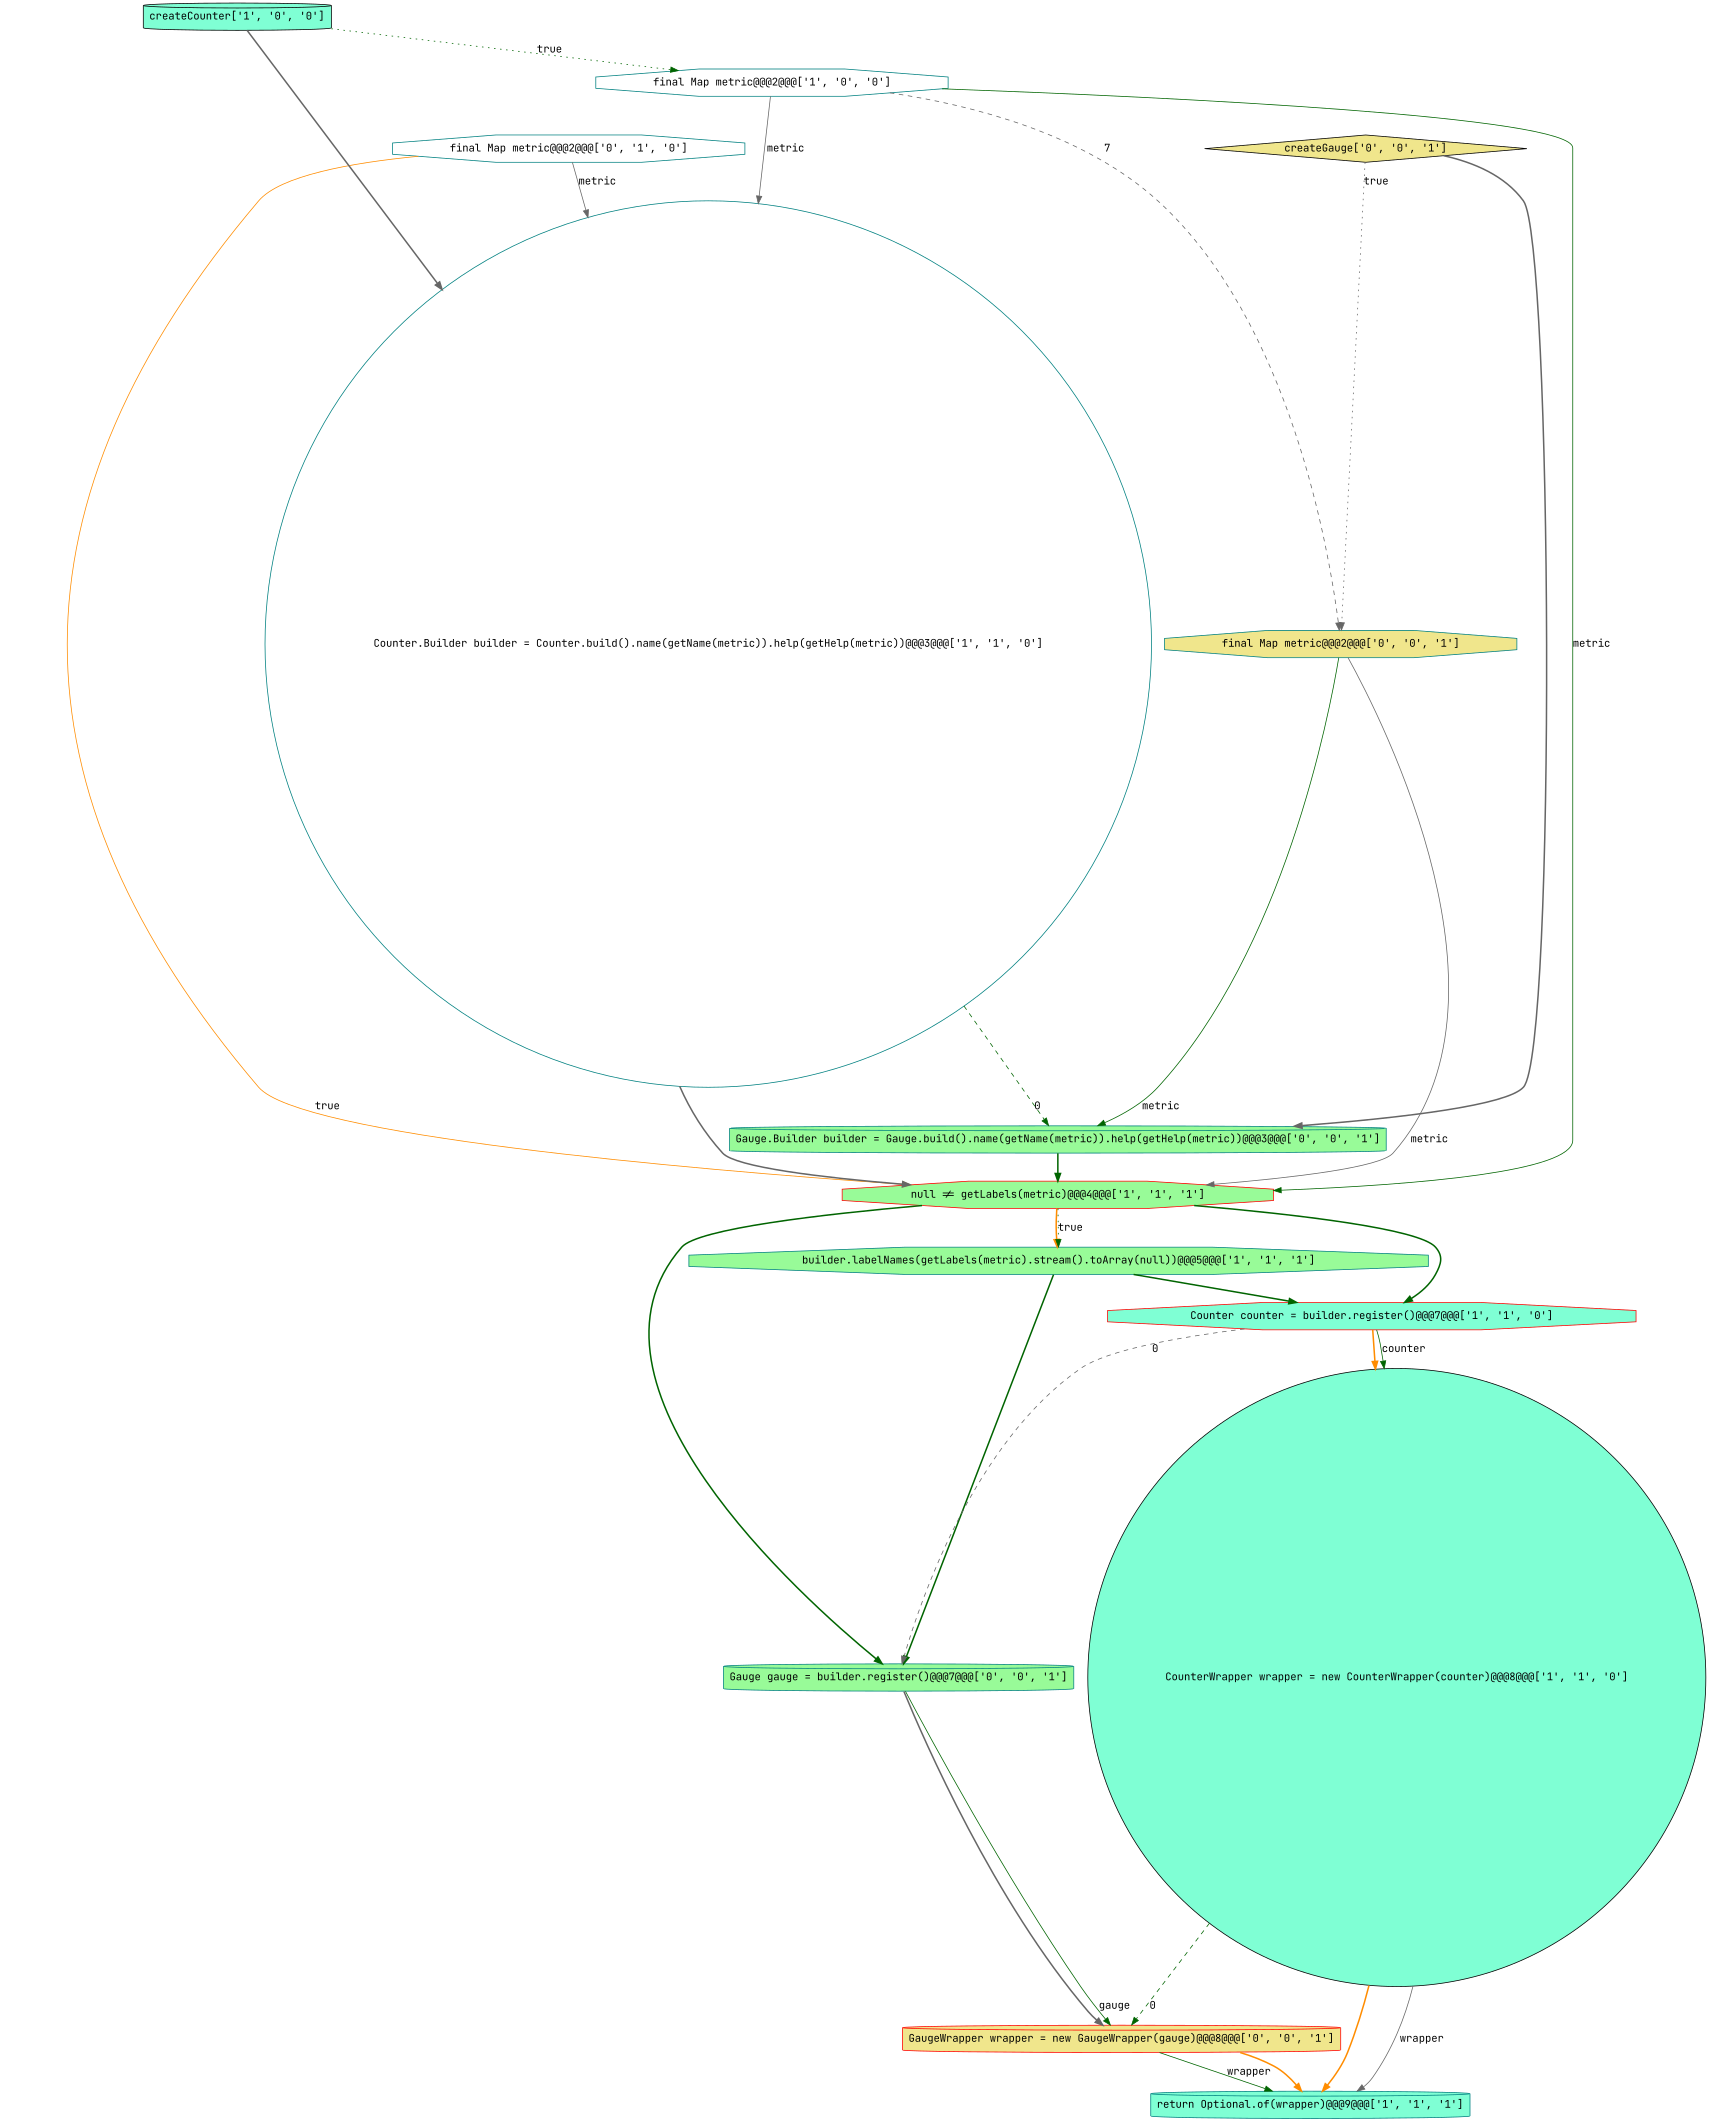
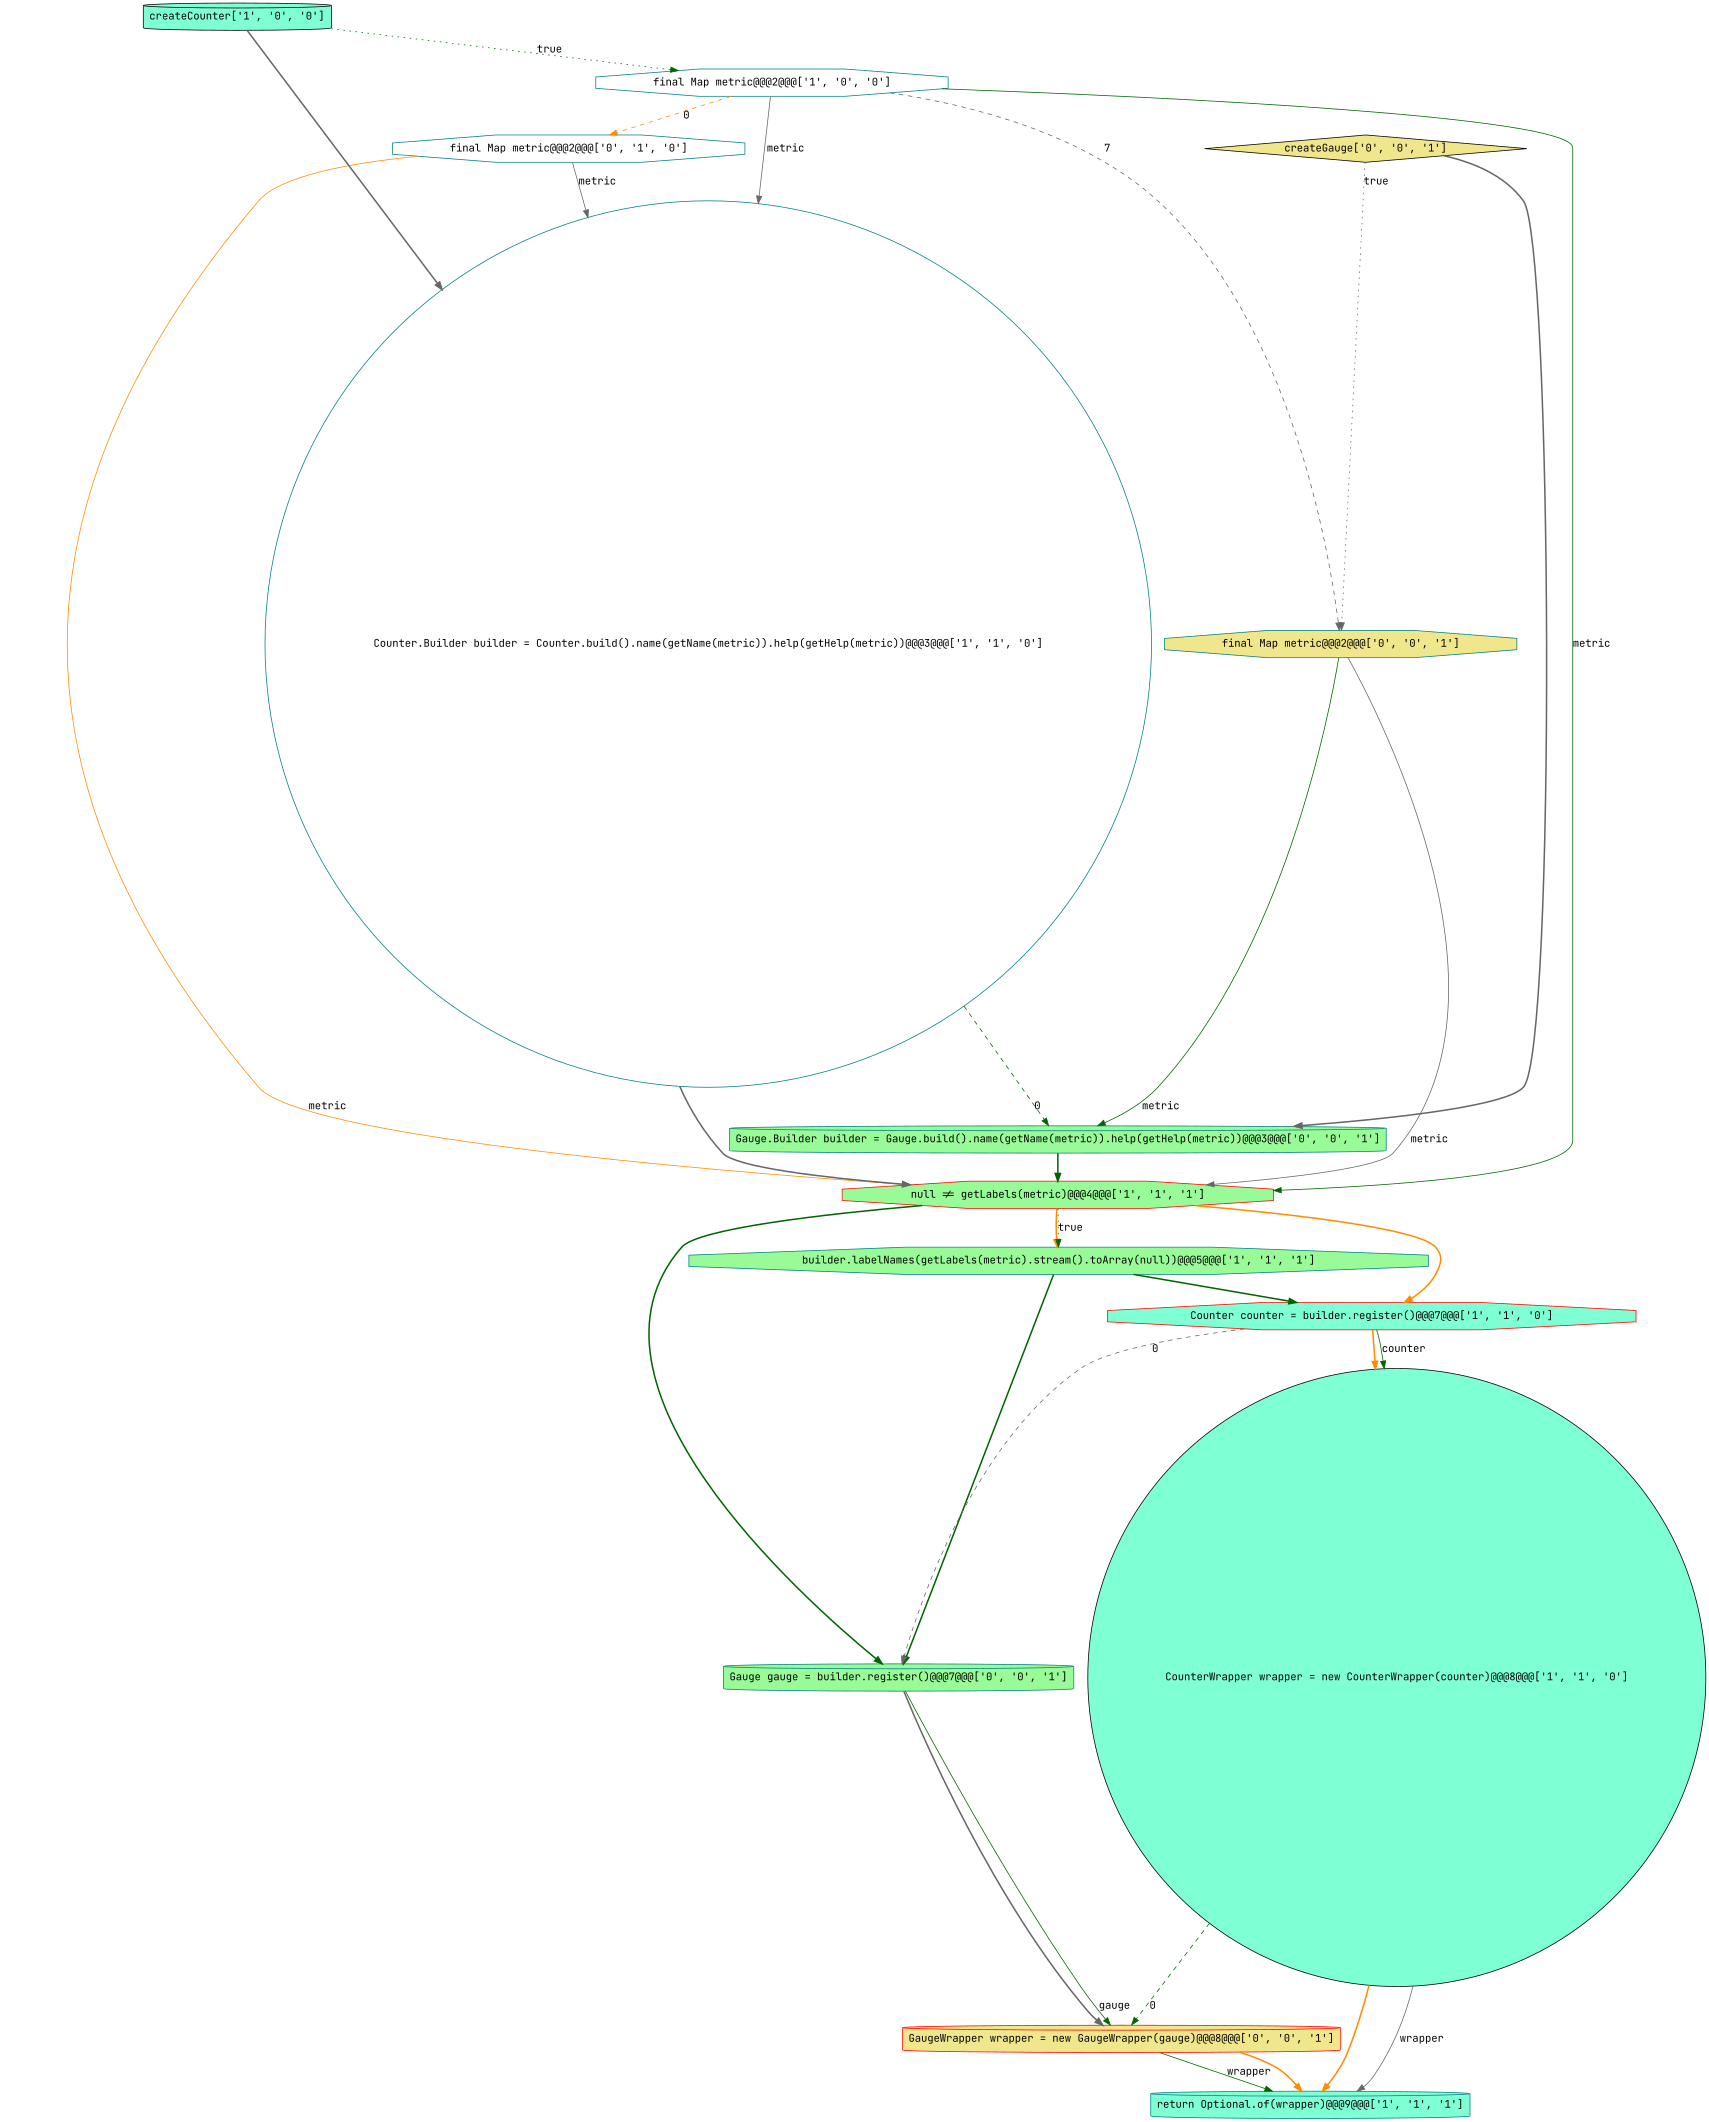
none -> (674, 114)
(328, 1106) -> (328, 1106)
(1348, 1223) -> (1348, 1223)
